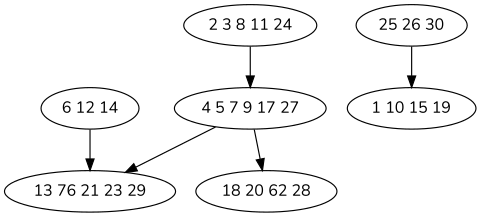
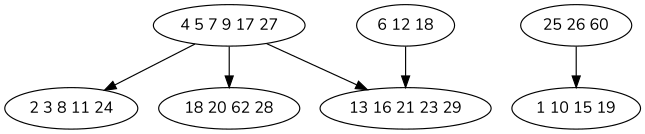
(412, 25) -> (576, 25)
(250, 61) -> (155, 64)
(90, 108) -> (406, 25)
(90, 191) -> (406, 108)
